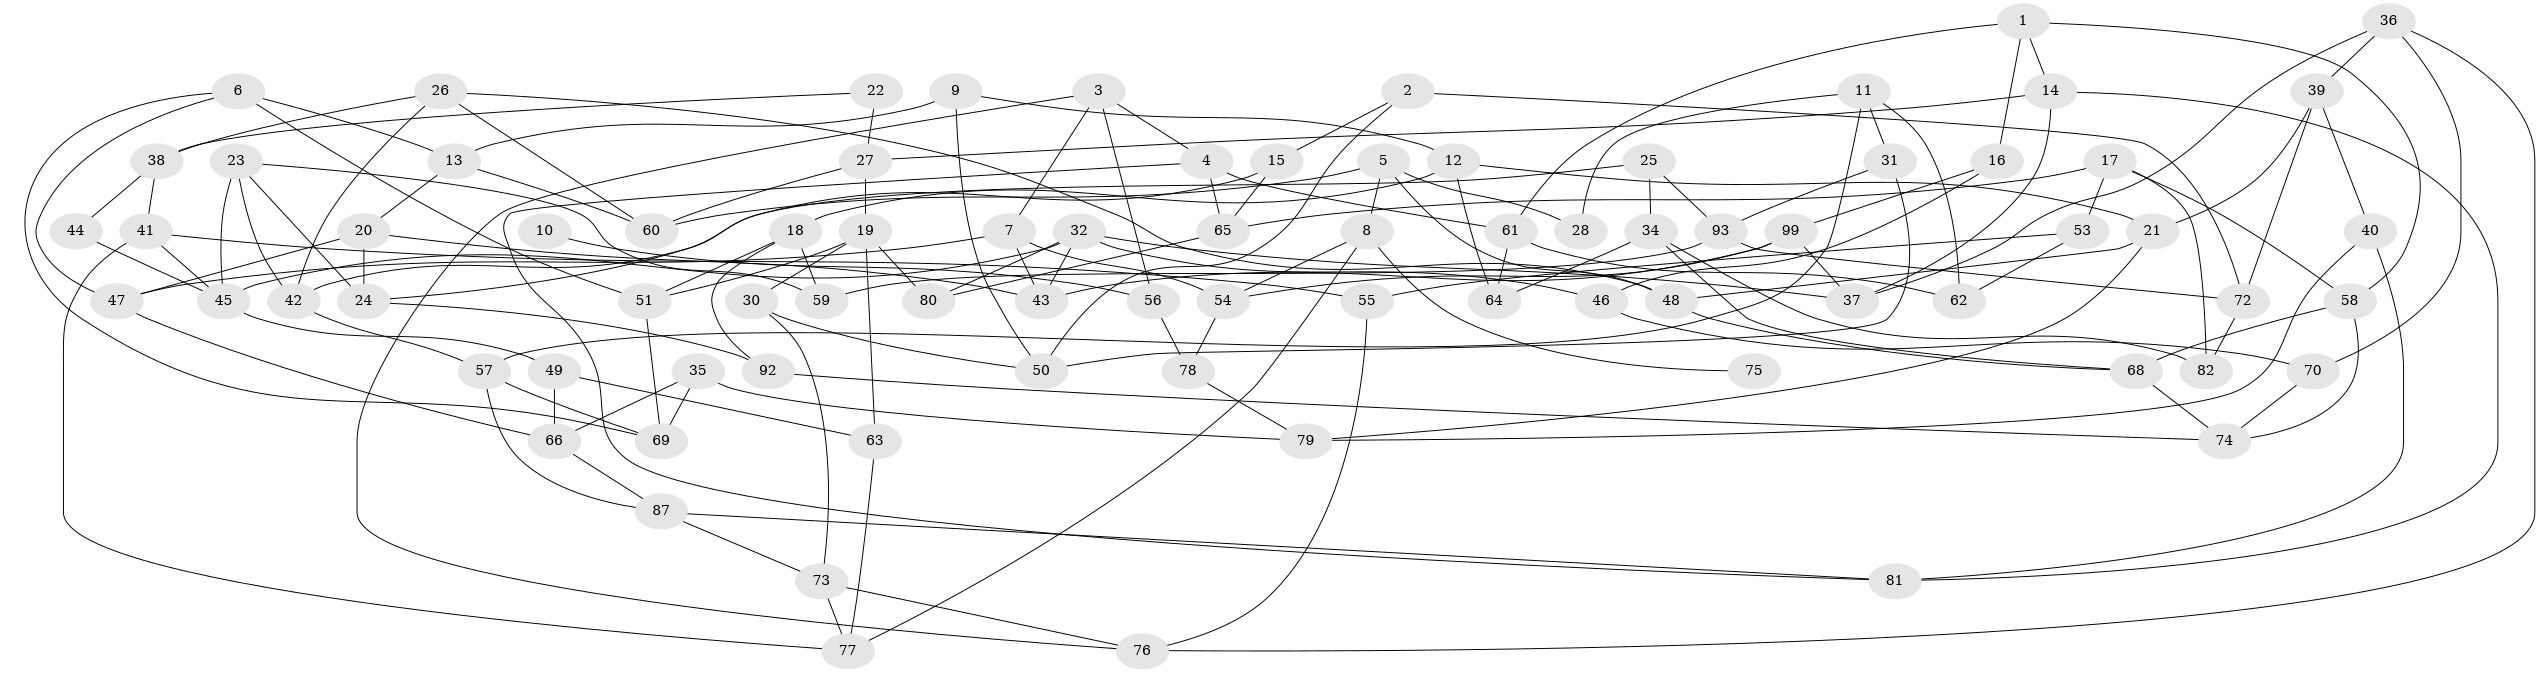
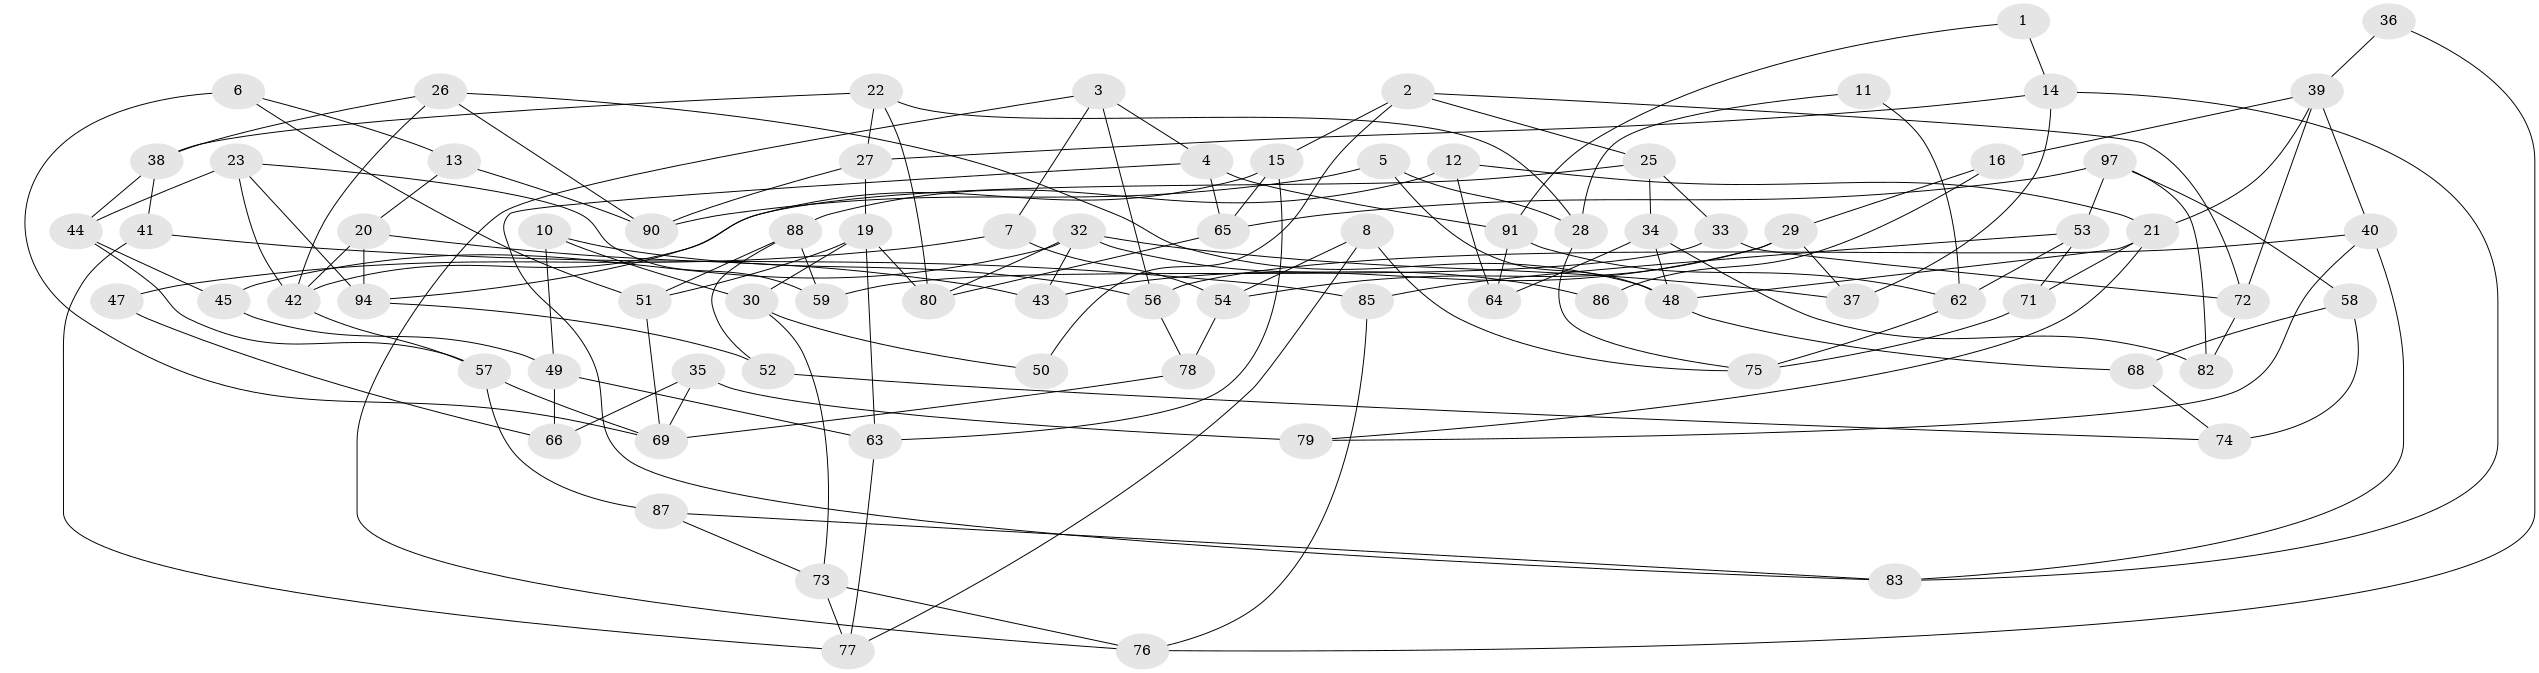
(2329, 61) -> none
(956, 91) -> none
(2010, 91) -> (2157, 126)
none -> (1248, 118)
none -> (1519, 124)
(1890, 161) -> none
(2110, 161) -> (2110, 161)
(73, 171) -> none
(2133, 185) -> none
(1375, 196) -> none
none -> (916, 207)
(221, 231) -> (158, 194)
(652, 231) -> (652, 231)
(796, 231) -> (796, 231)
(1511, 231) -> (1511, 231)
(1721, 231) -> (1721, 231)
(1791, 231) -> (1791, 231)
none -> (1699, 252)
(185, 266) -> none
(240, 266) -> (335, 260)
(1025, 266) -> none
none -> (659, 273)
none -> (549, 296)
(364, 301) -> (364, 301)
(1367, 301) -> (1367, 301)
(1601, 301) -> (1601, 301)
none -> (2029, 301)
(1768, 326) -> (1661, 266)
none -> (1858, 339)
none -> (1608, 342)
(1248, 345) -> (265, 342)
(768, 371) -> (768, 371)
(2313, 371) -> none
none -> (1176, 408)
(1249, 408) -> (925, 409)
(608, 476) -> none
(1895, 581) -> (1895, 581)
